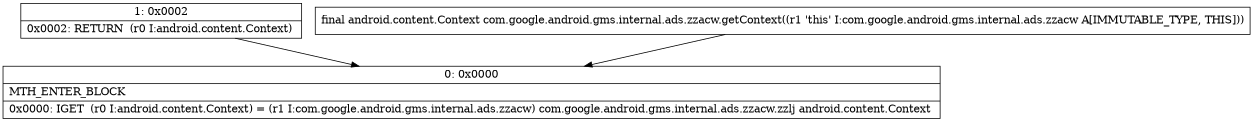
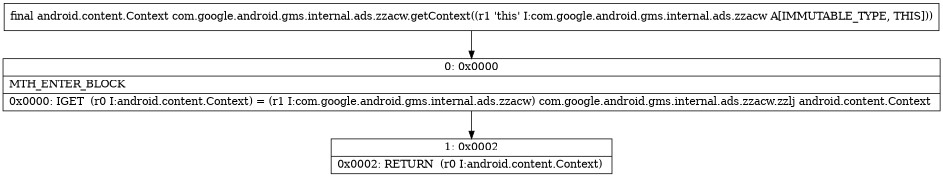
(293, 51) -> (472, 121)
